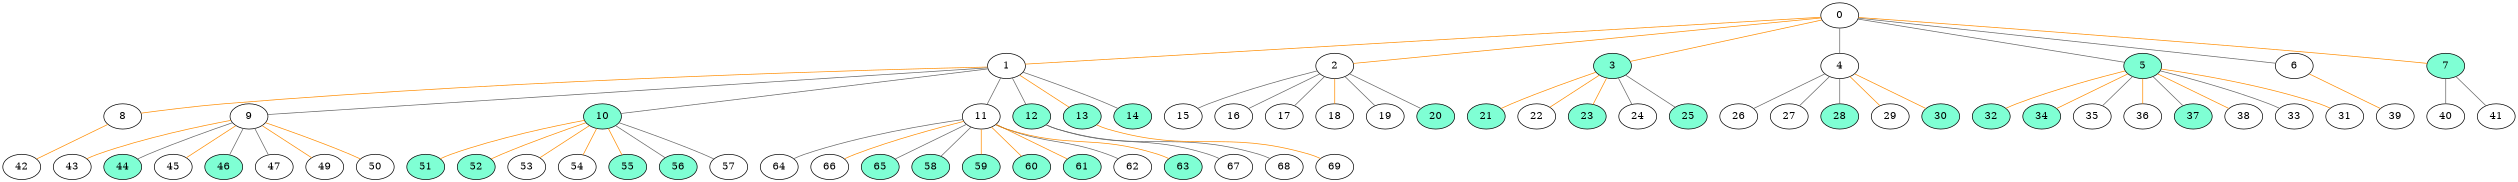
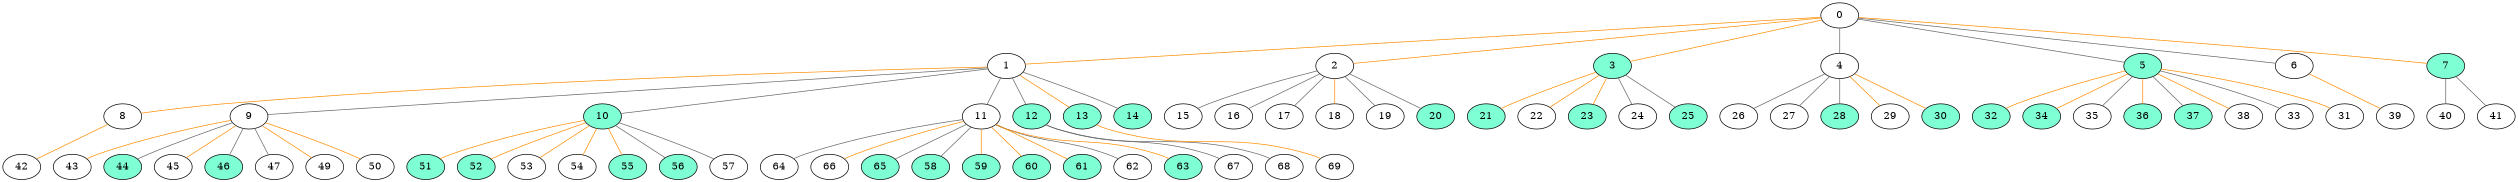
(2143, 116) -> (2143, 116)
